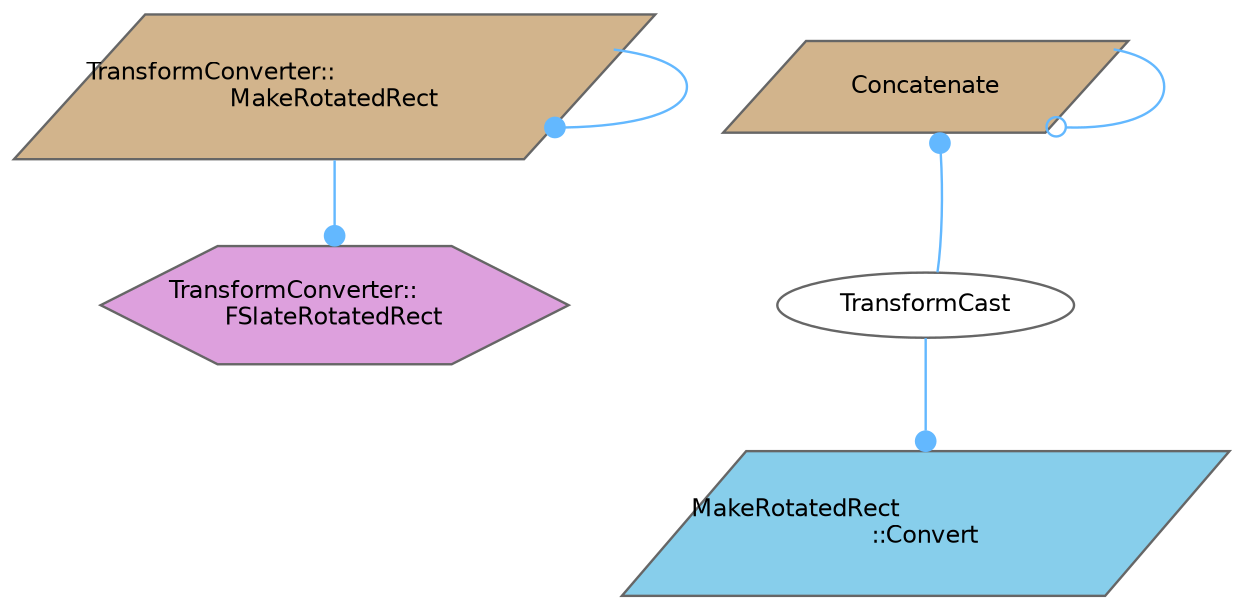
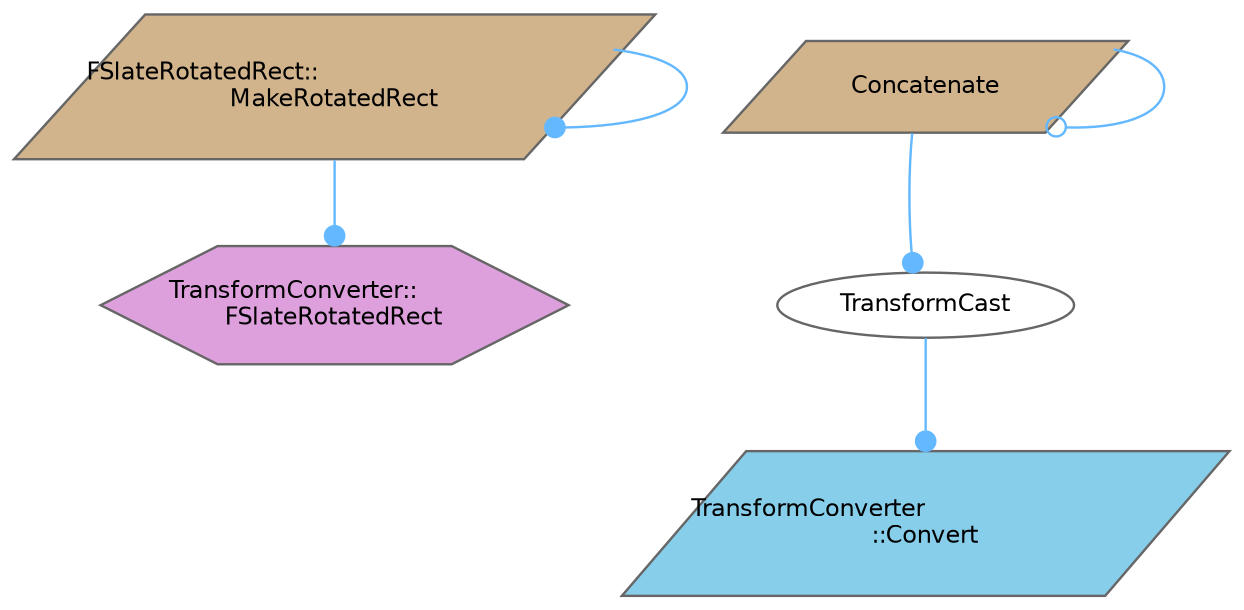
(335, 87) -> (335, 87)
(942, 213) -> (909, 193)
(926, 523) -> (926, 523)
